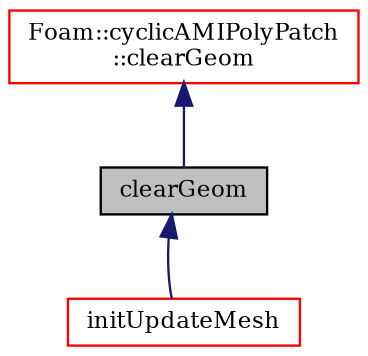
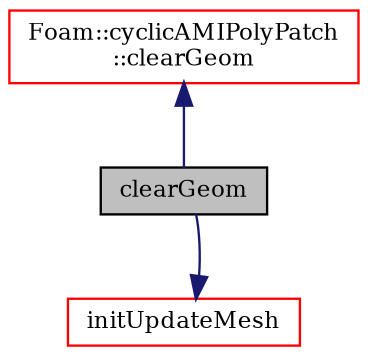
(168, 269) -> (199, 245)
